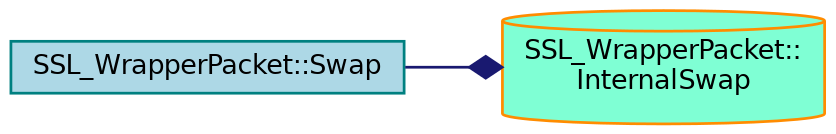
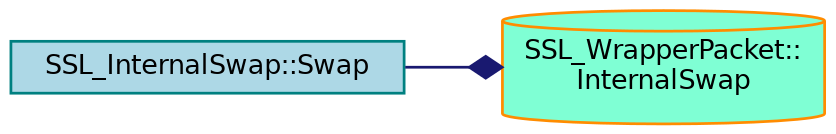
(208, 67) -> (208, 67)
